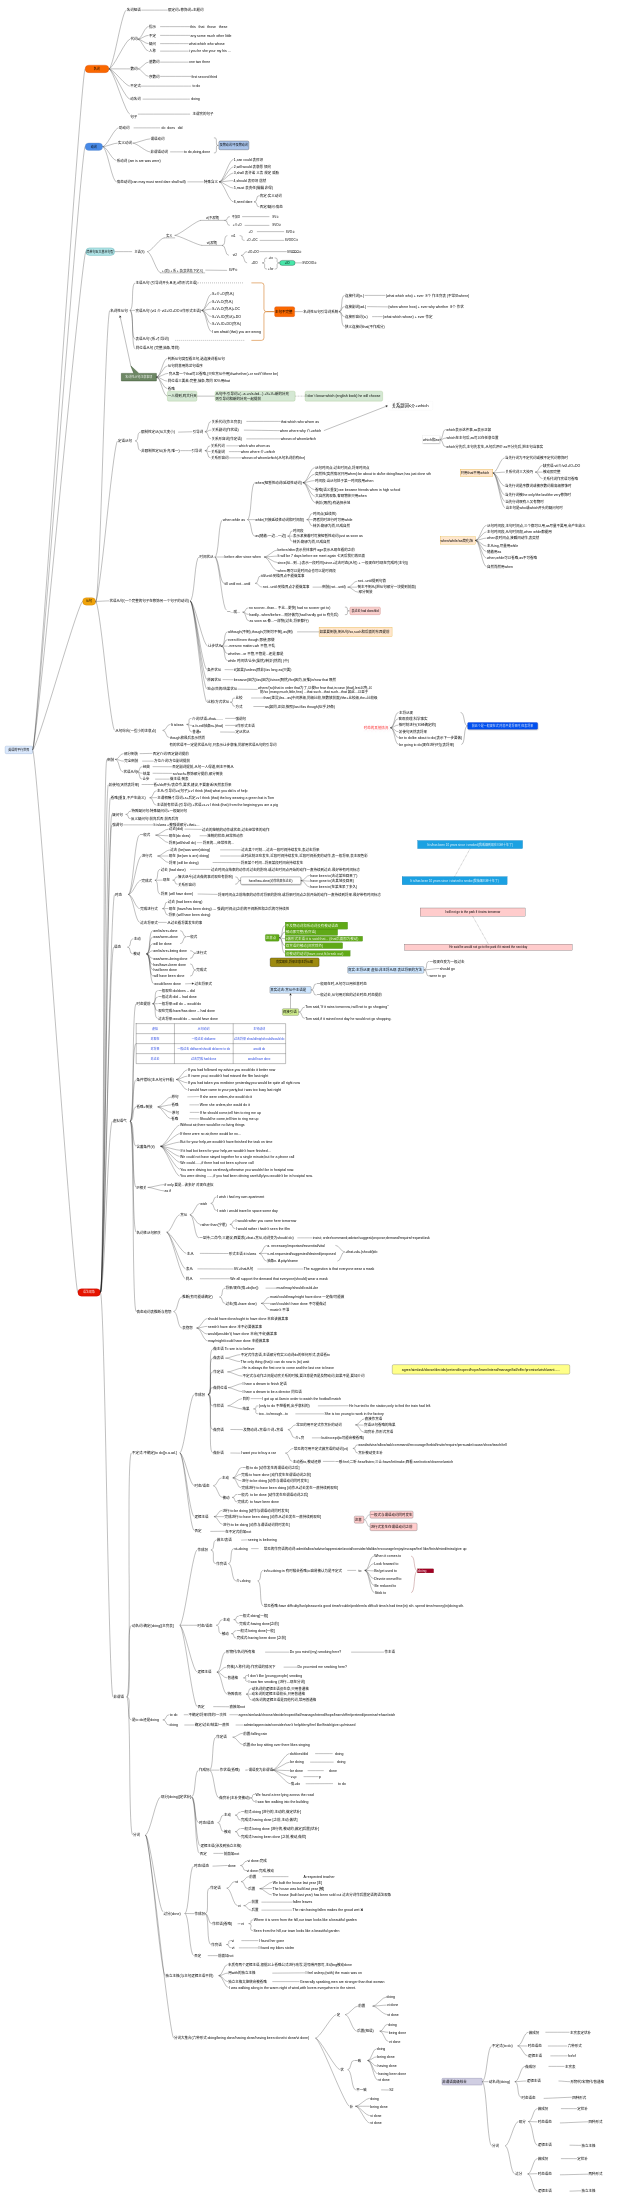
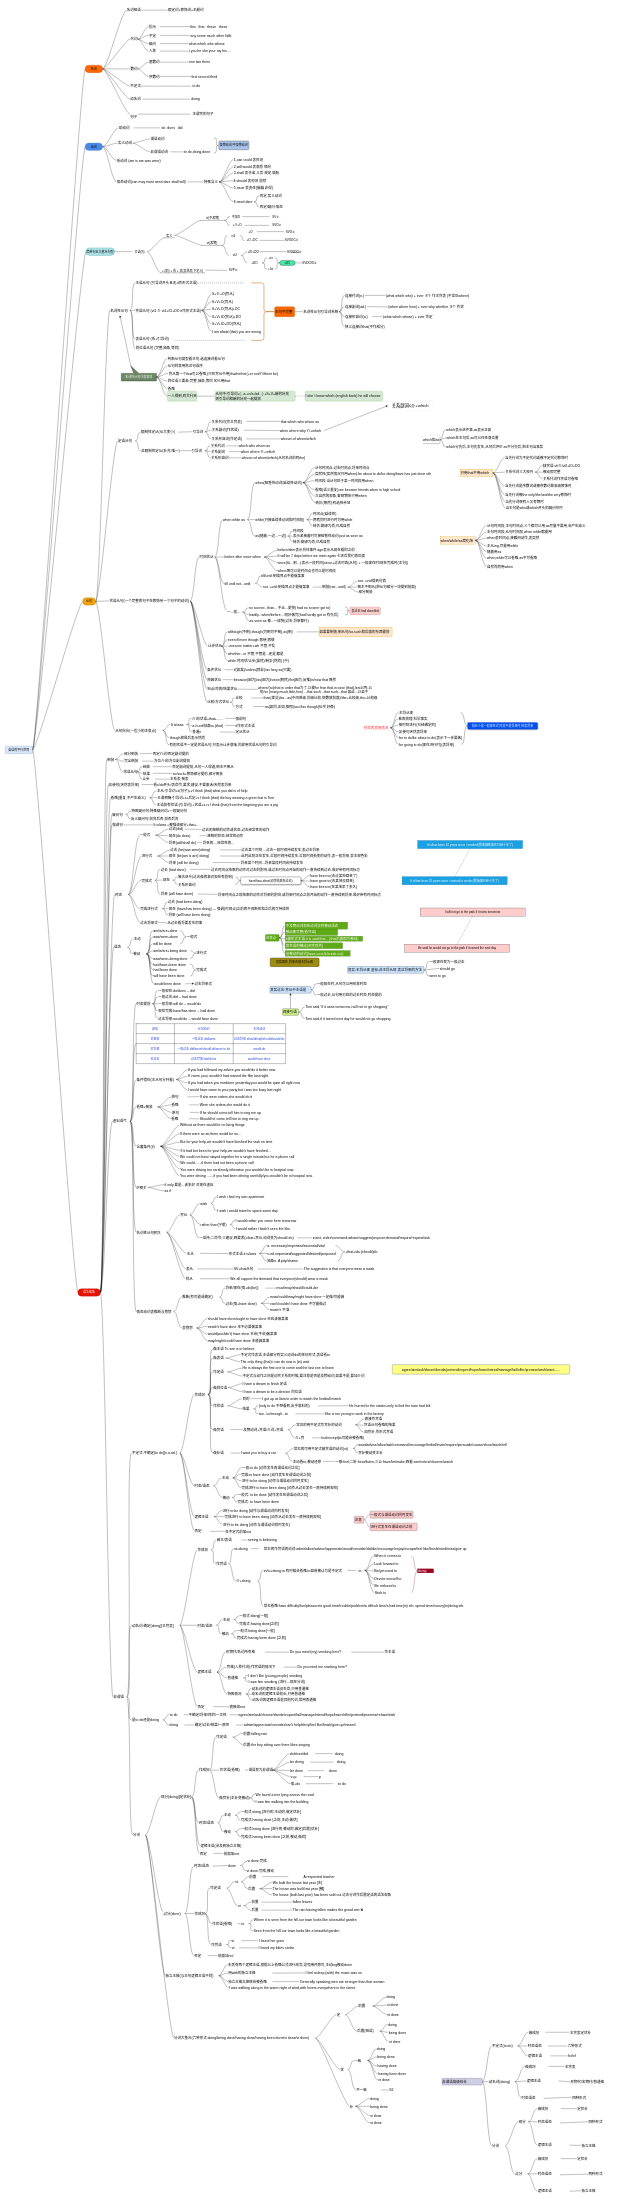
(97, 69) -> (94, 69)
none -> (167, 743)
(179, 779) -> (179, 779)
(488, 947) -> (457, 948)
